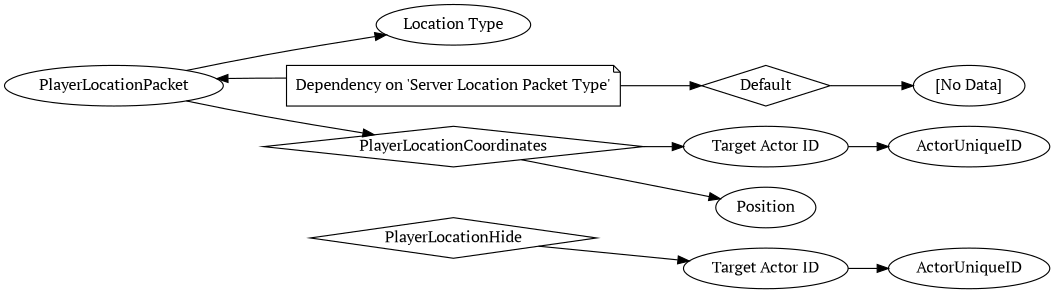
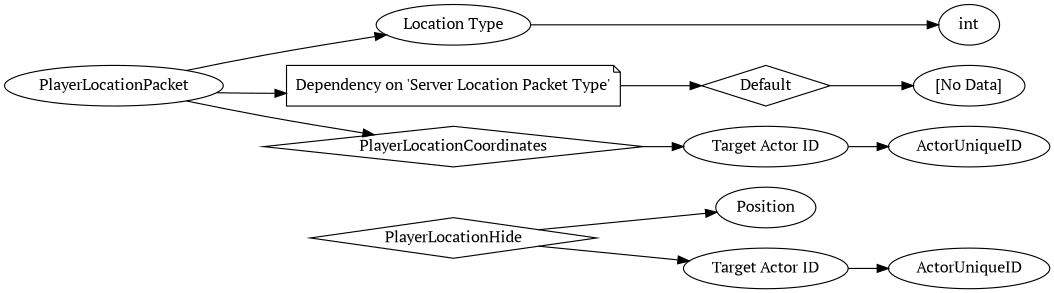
none -> (969, 25)
(257, 78) -> (246, 93)
(615, 178) -> (622, 222)
